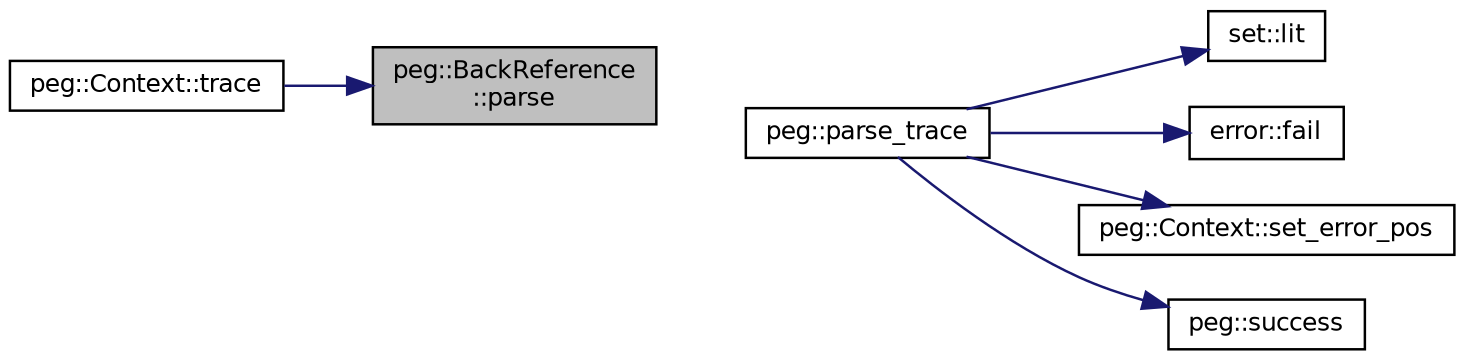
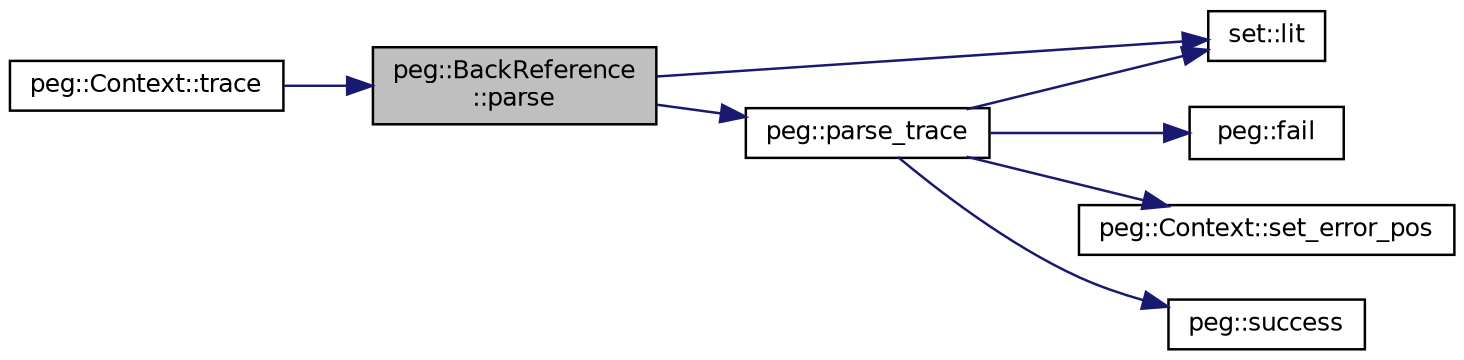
none -> (920, 59)
none -> (689, 109)
(1267, 133) -> (1267, 133)
